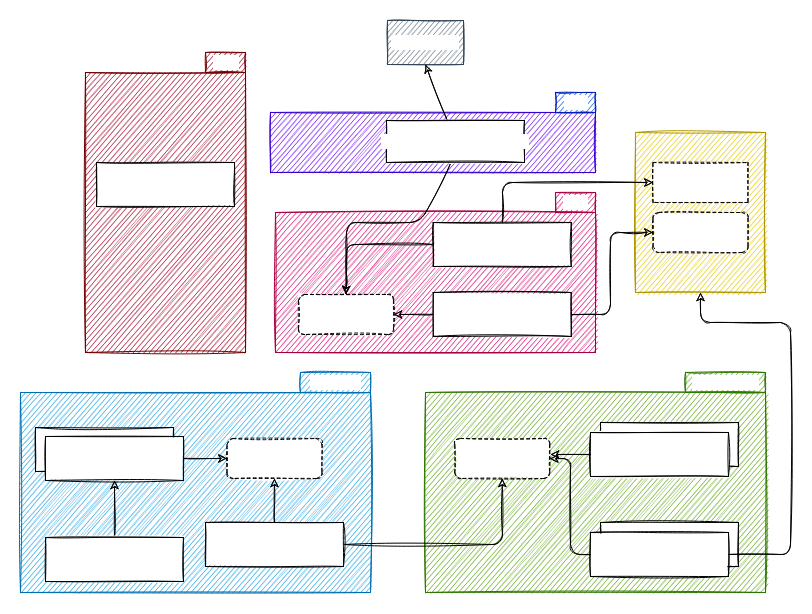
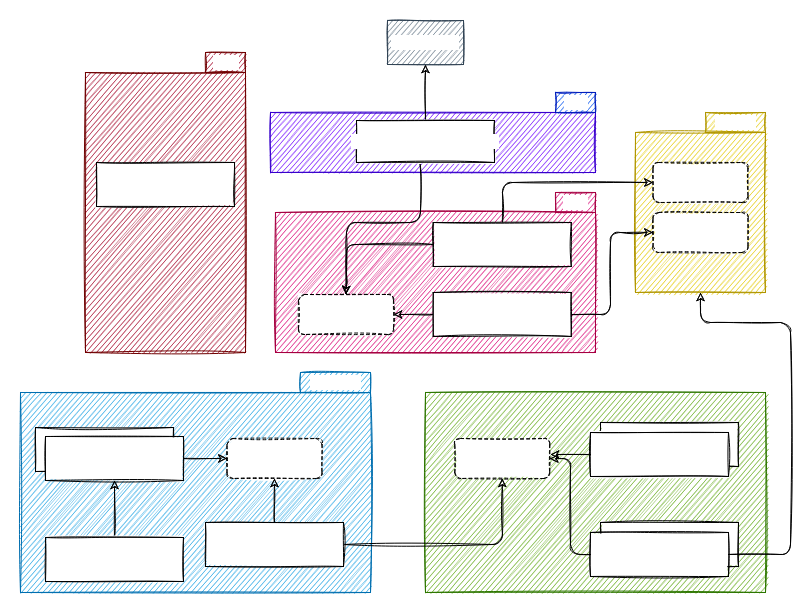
none -> (736, 123)
(456, 142) -> (426, 142)
(701, 183) -> (701, 183)
(726, 383) -> none
